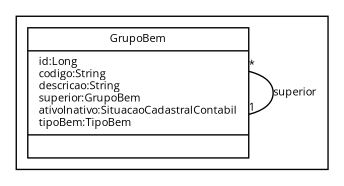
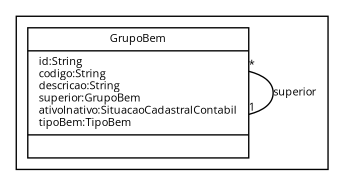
(58, 62) -> (61, 62)
